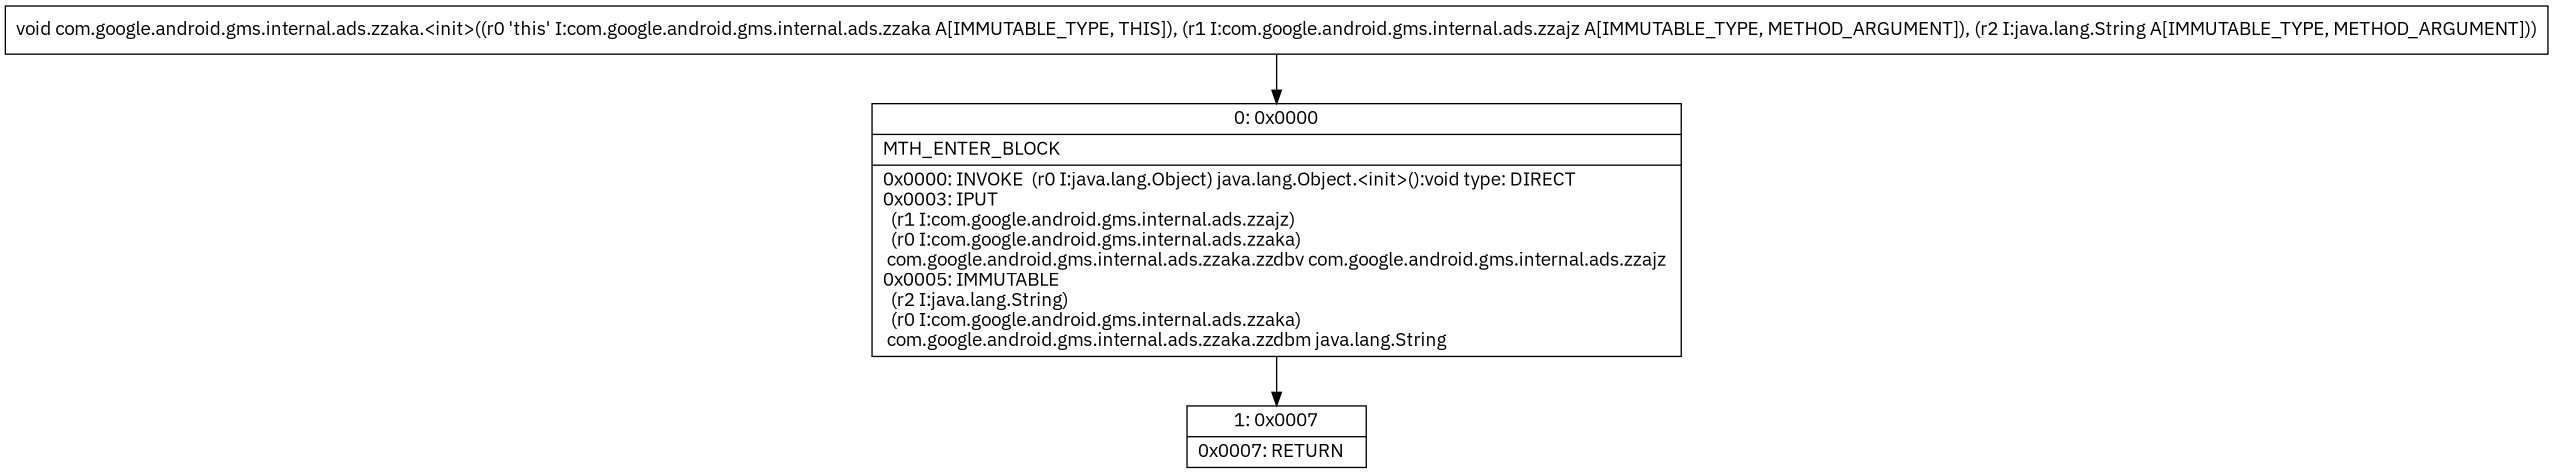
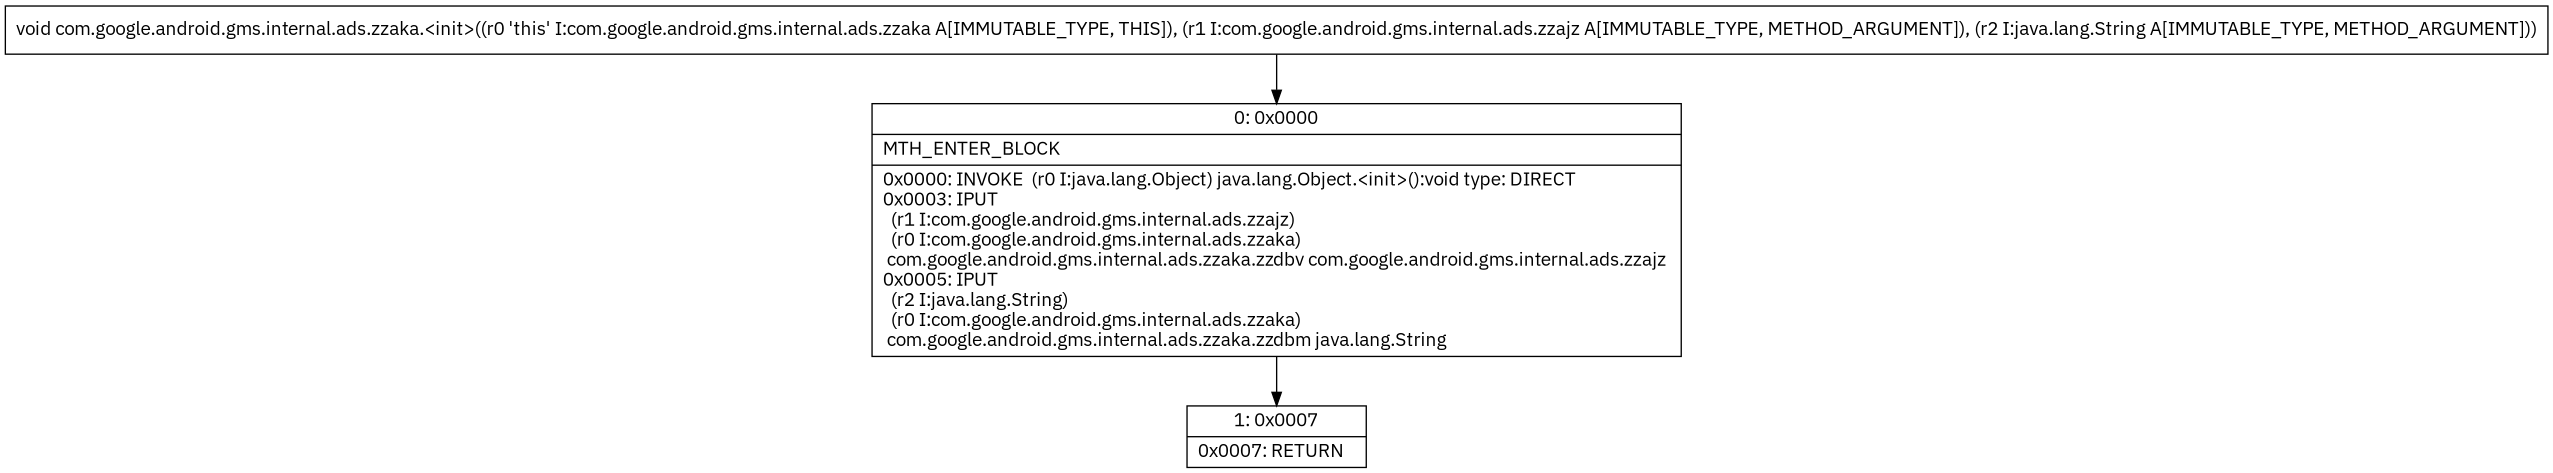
(976, 280) -> (945, 280)
